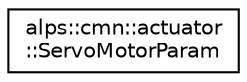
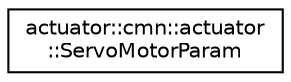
(124, 41) -> (146, 41)
